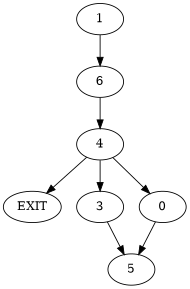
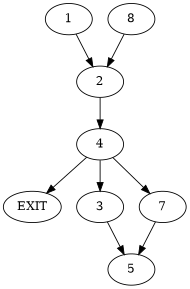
none -> (131, 19)
(100, 82) -> (100, 82)
(163, 207) -> (163, 207)
